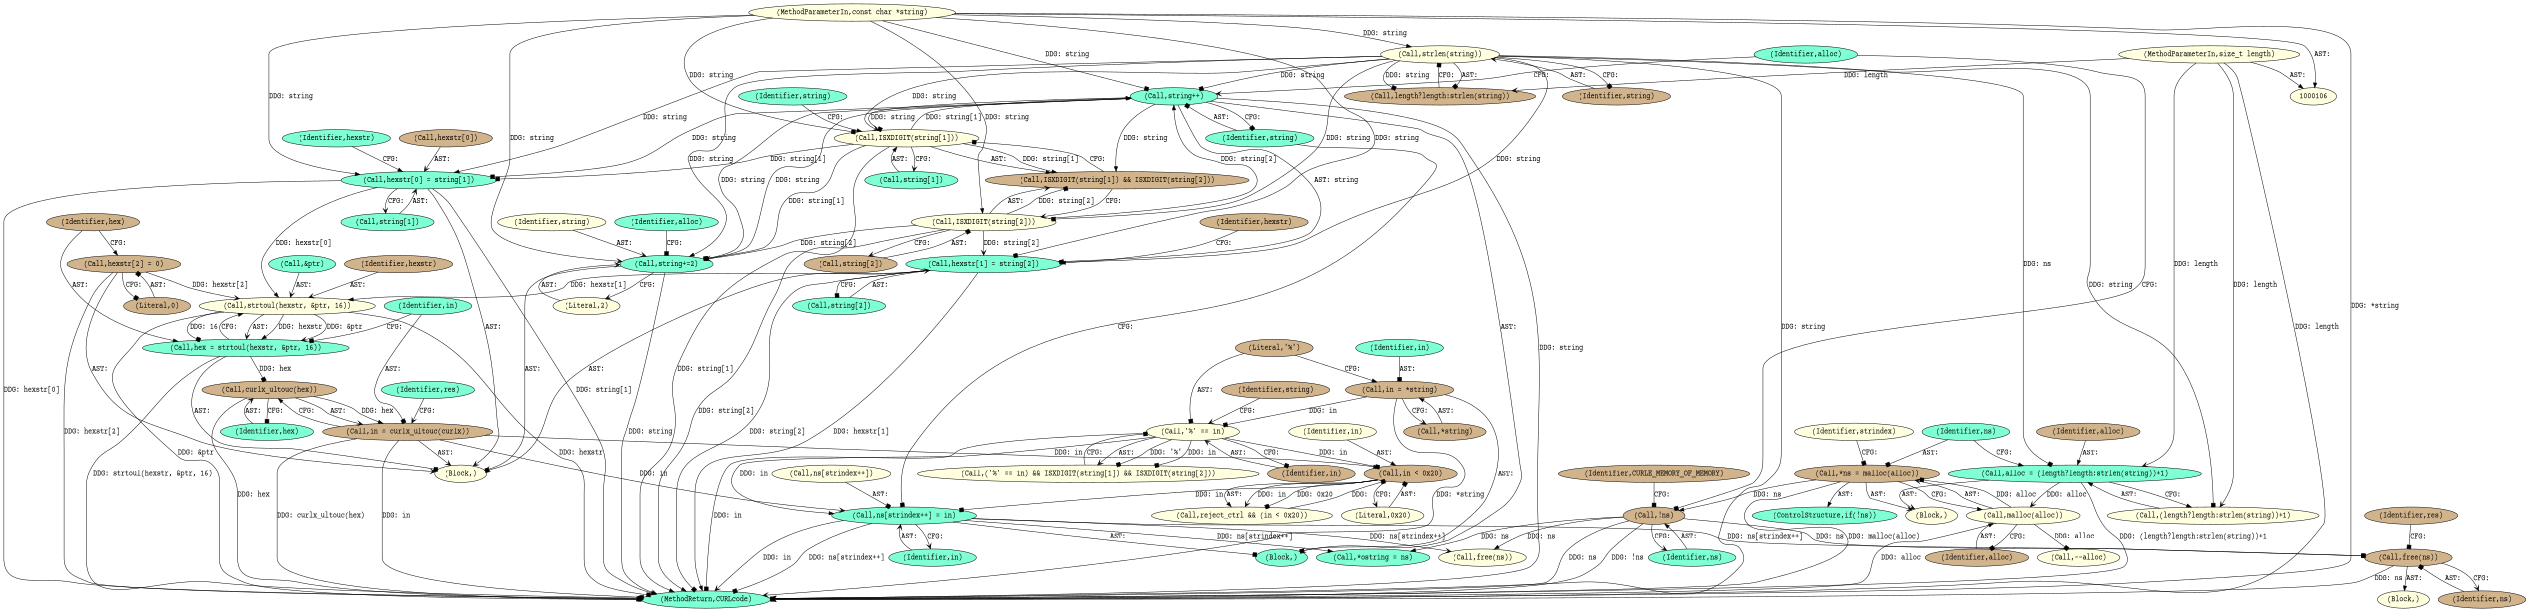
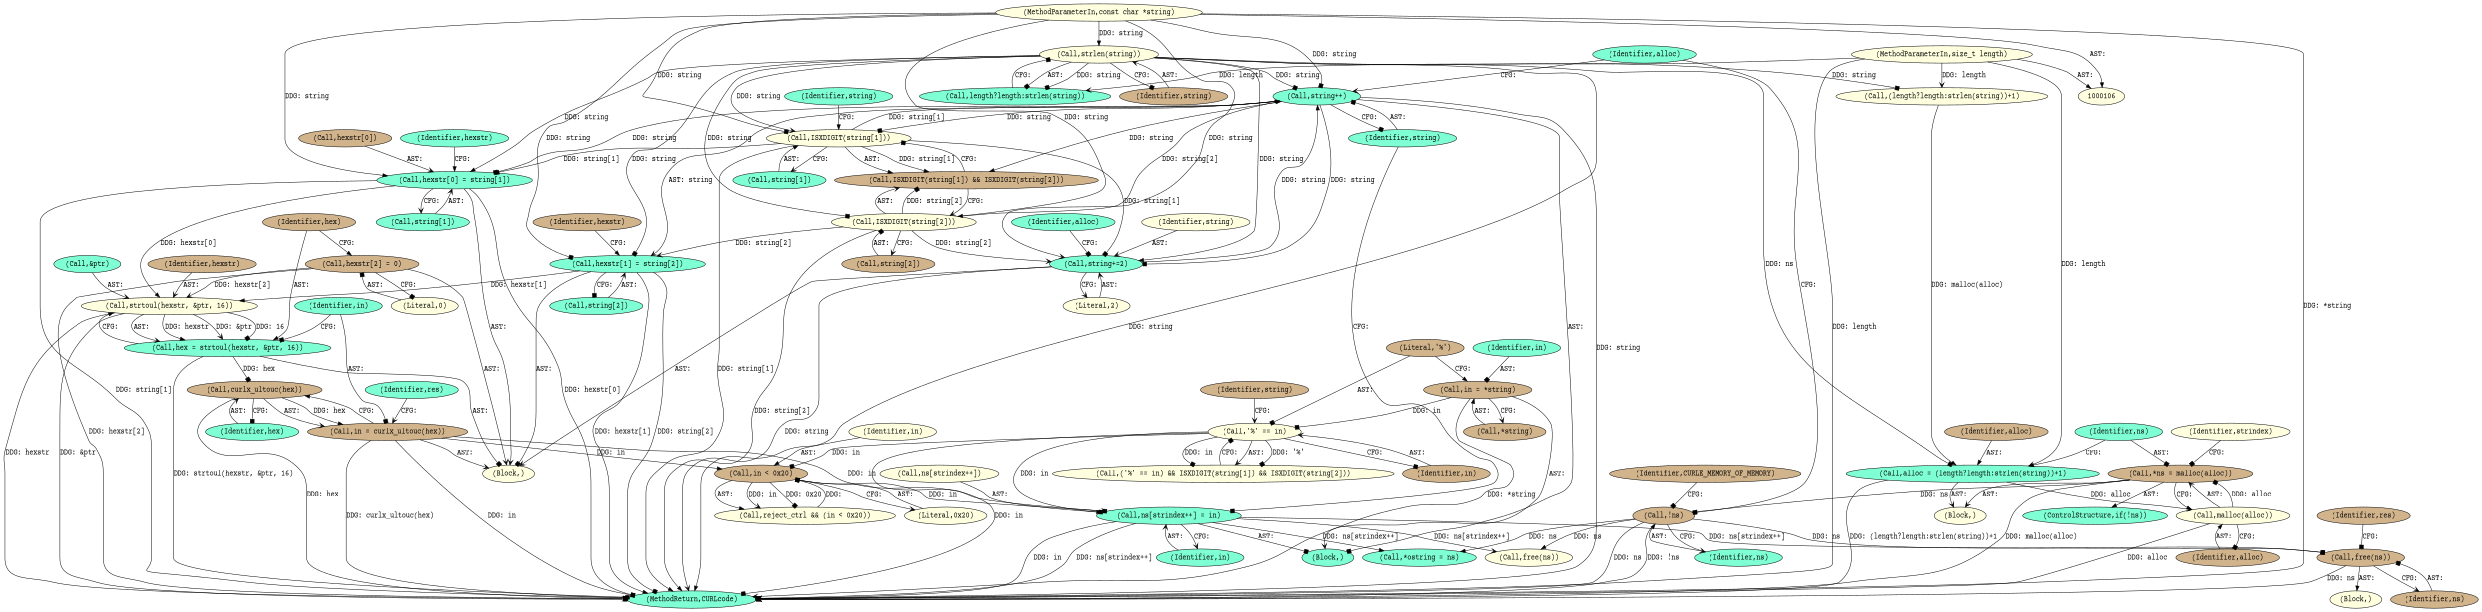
(1440, 96) -> (1015, 96)
(157, 306) -> (425, 306)
(408, 432) -> (388, 432)
(2148, 493) -> none
(2131, 495) -> (1967, 285)
(2079, 558) -> none
